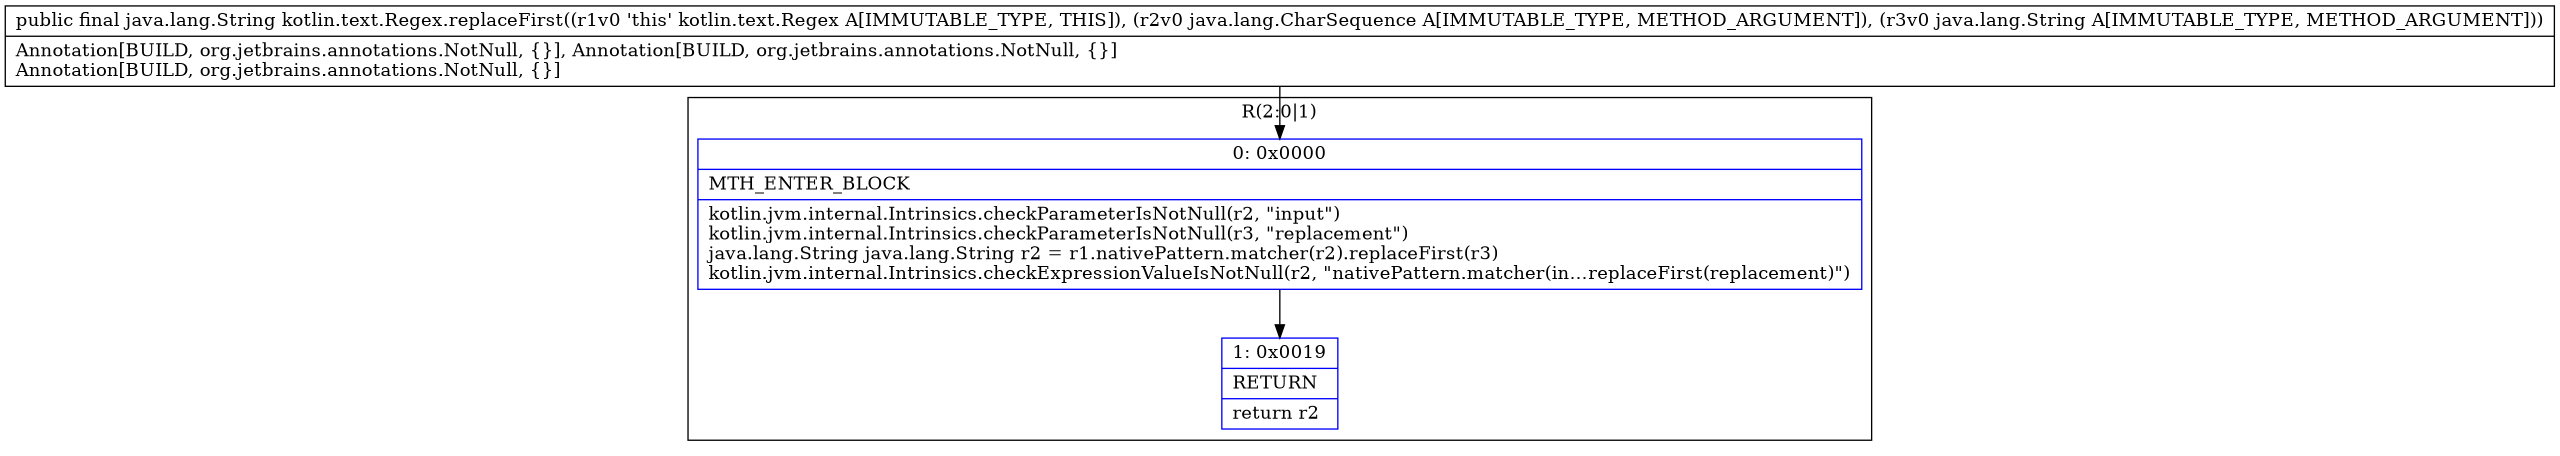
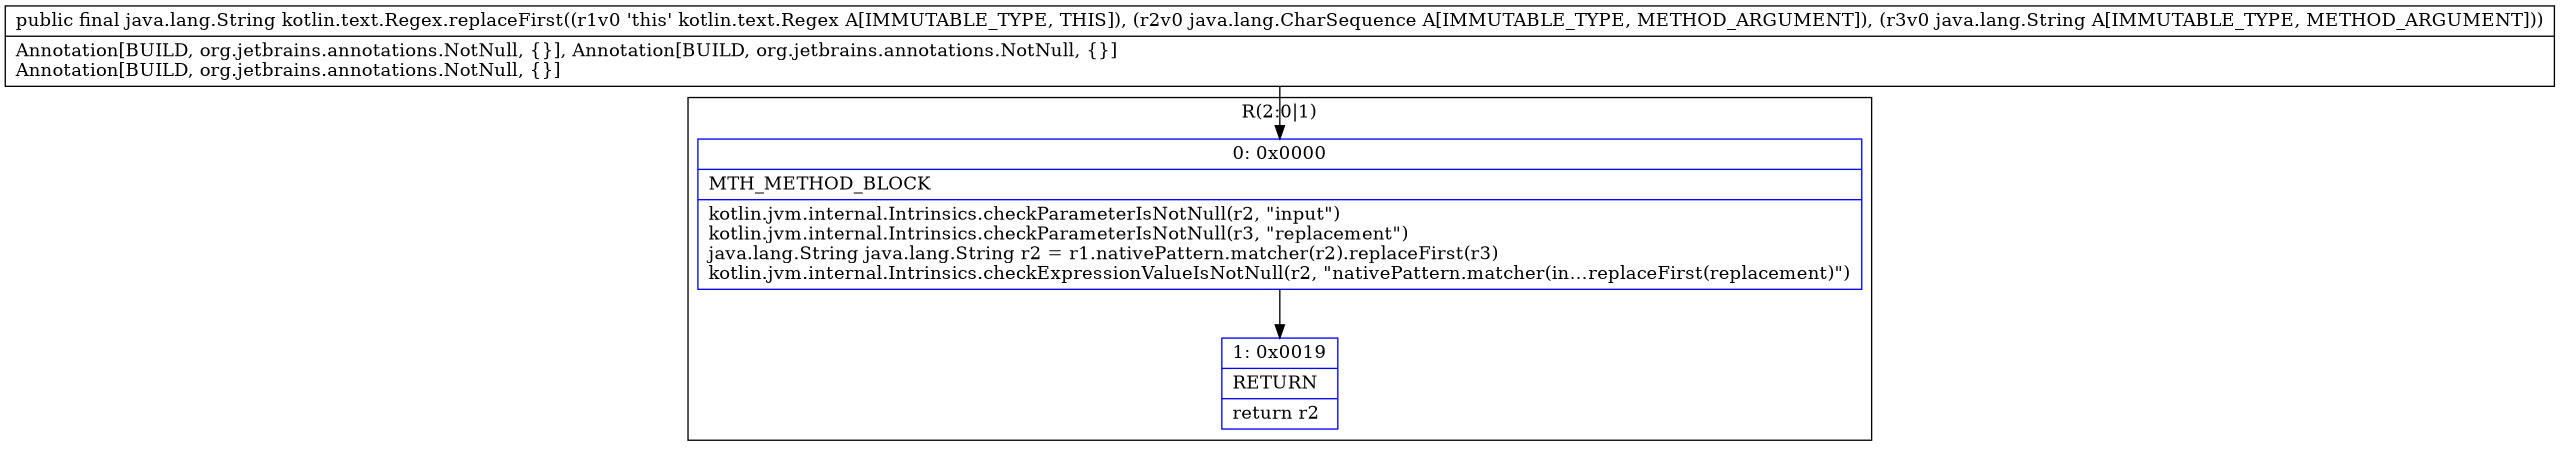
(810, 184) -> (820, 184)
